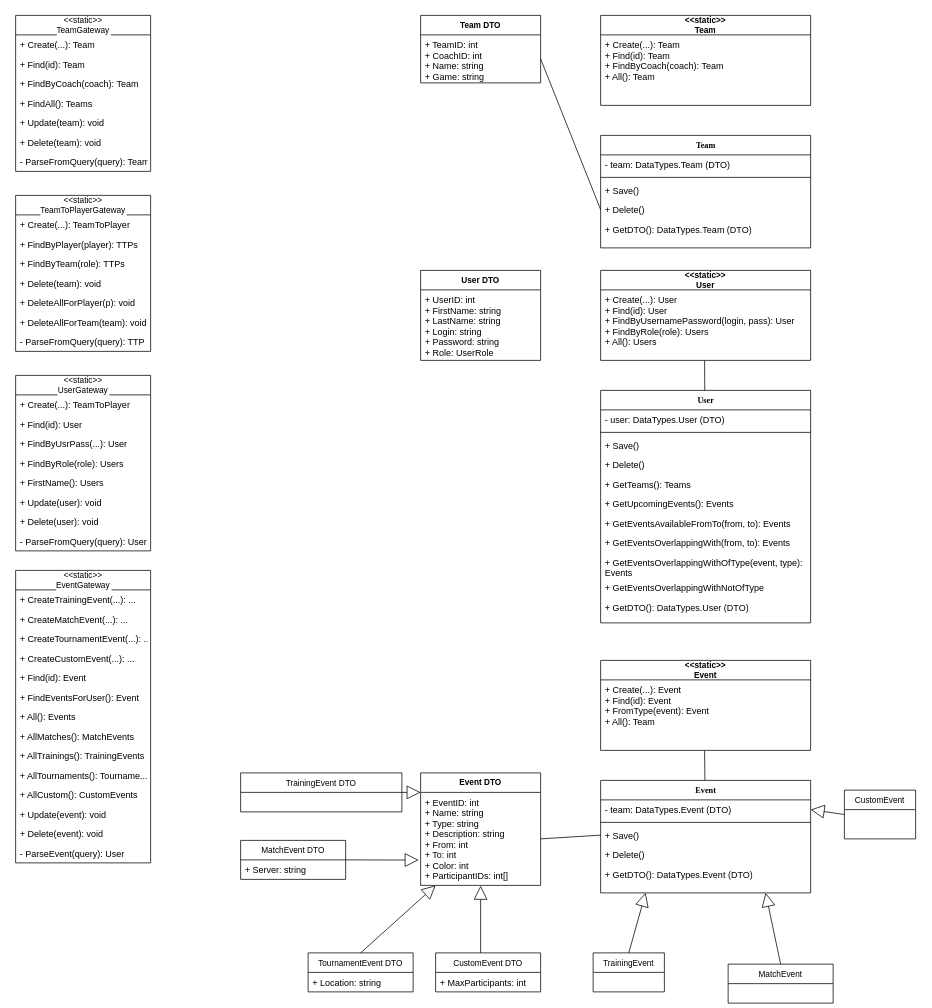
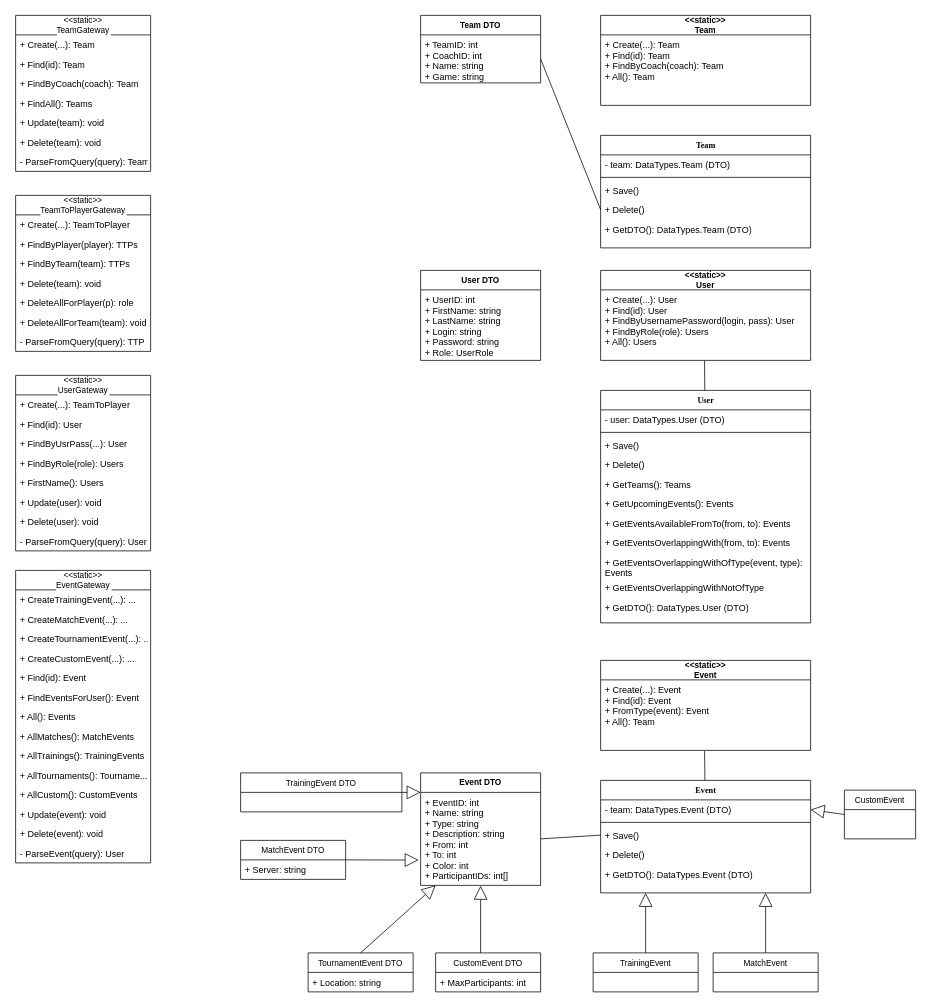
(74, 264) -> (75, 264)
(83, 303) -> (83, 303)
(629, 972) -> (645, 972)
(780, 984) -> (765, 972)
